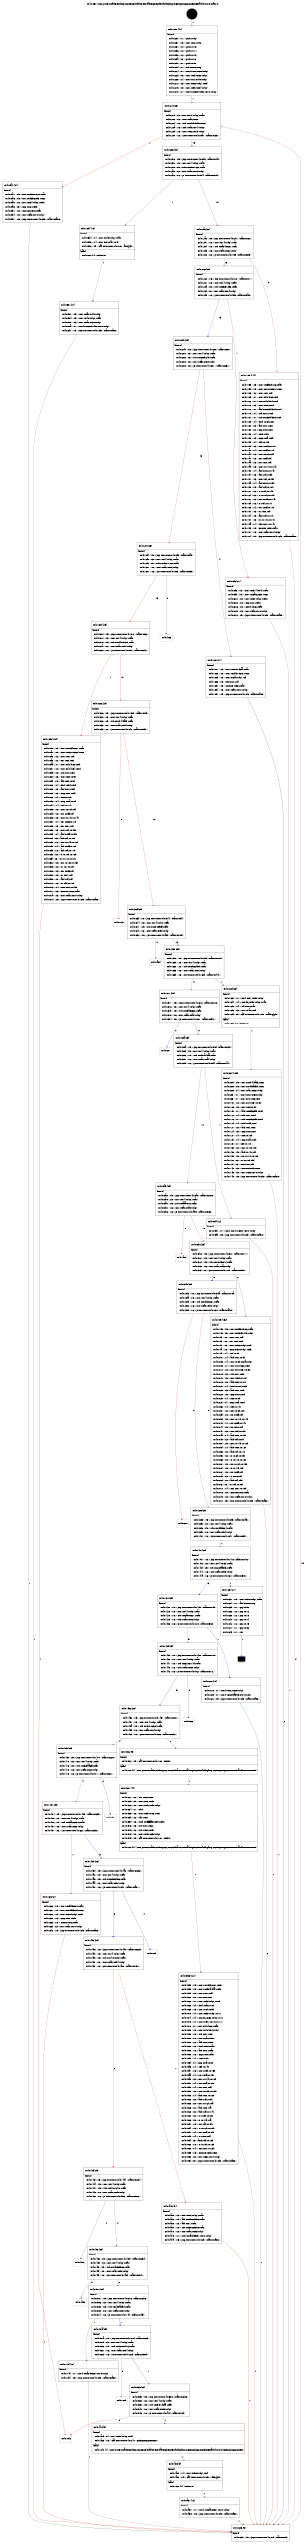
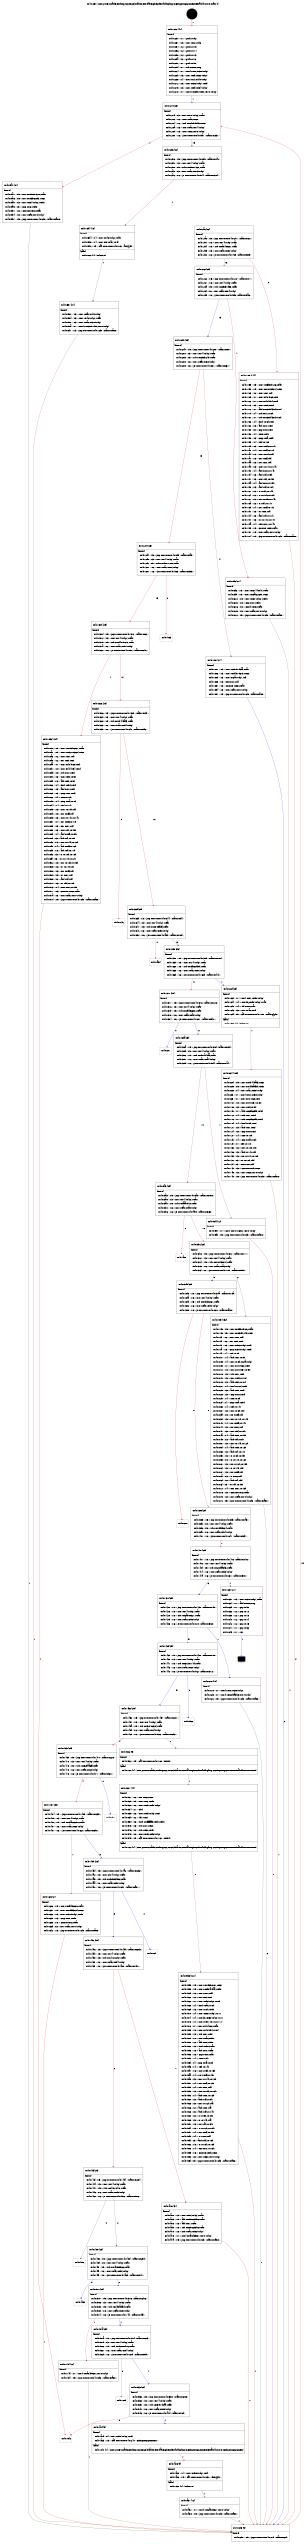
(208, 202) -> none
